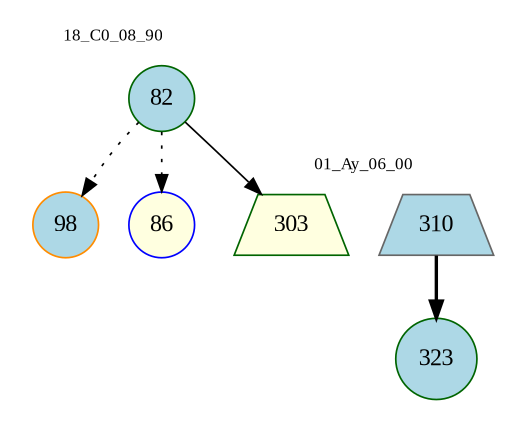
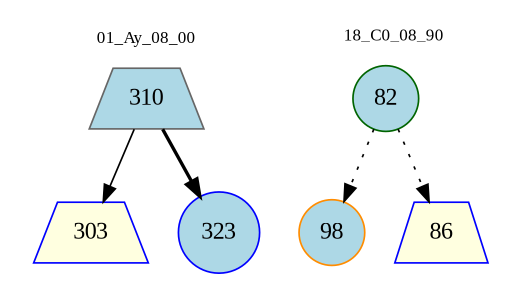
(364, 165) -> (147, 39)
(231, 166) -> (122, 158)
(162, 225) -> (441, 233)
(291, 225) -> (91, 233)
(436, 359) -> (219, 233)
